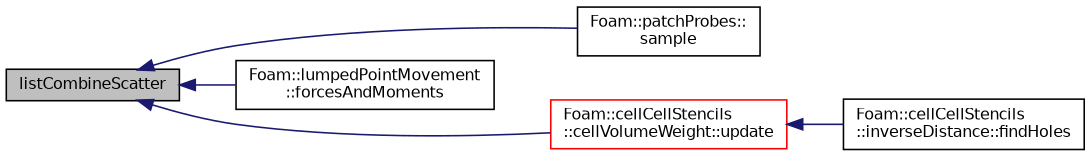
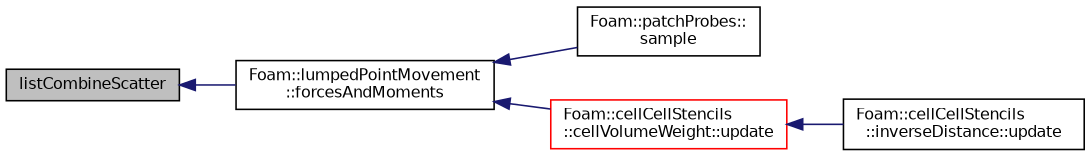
(364, 32) -> (544, 53)
(964, 124) -> (964, 124)
(350, 134) -> (530, 106)
